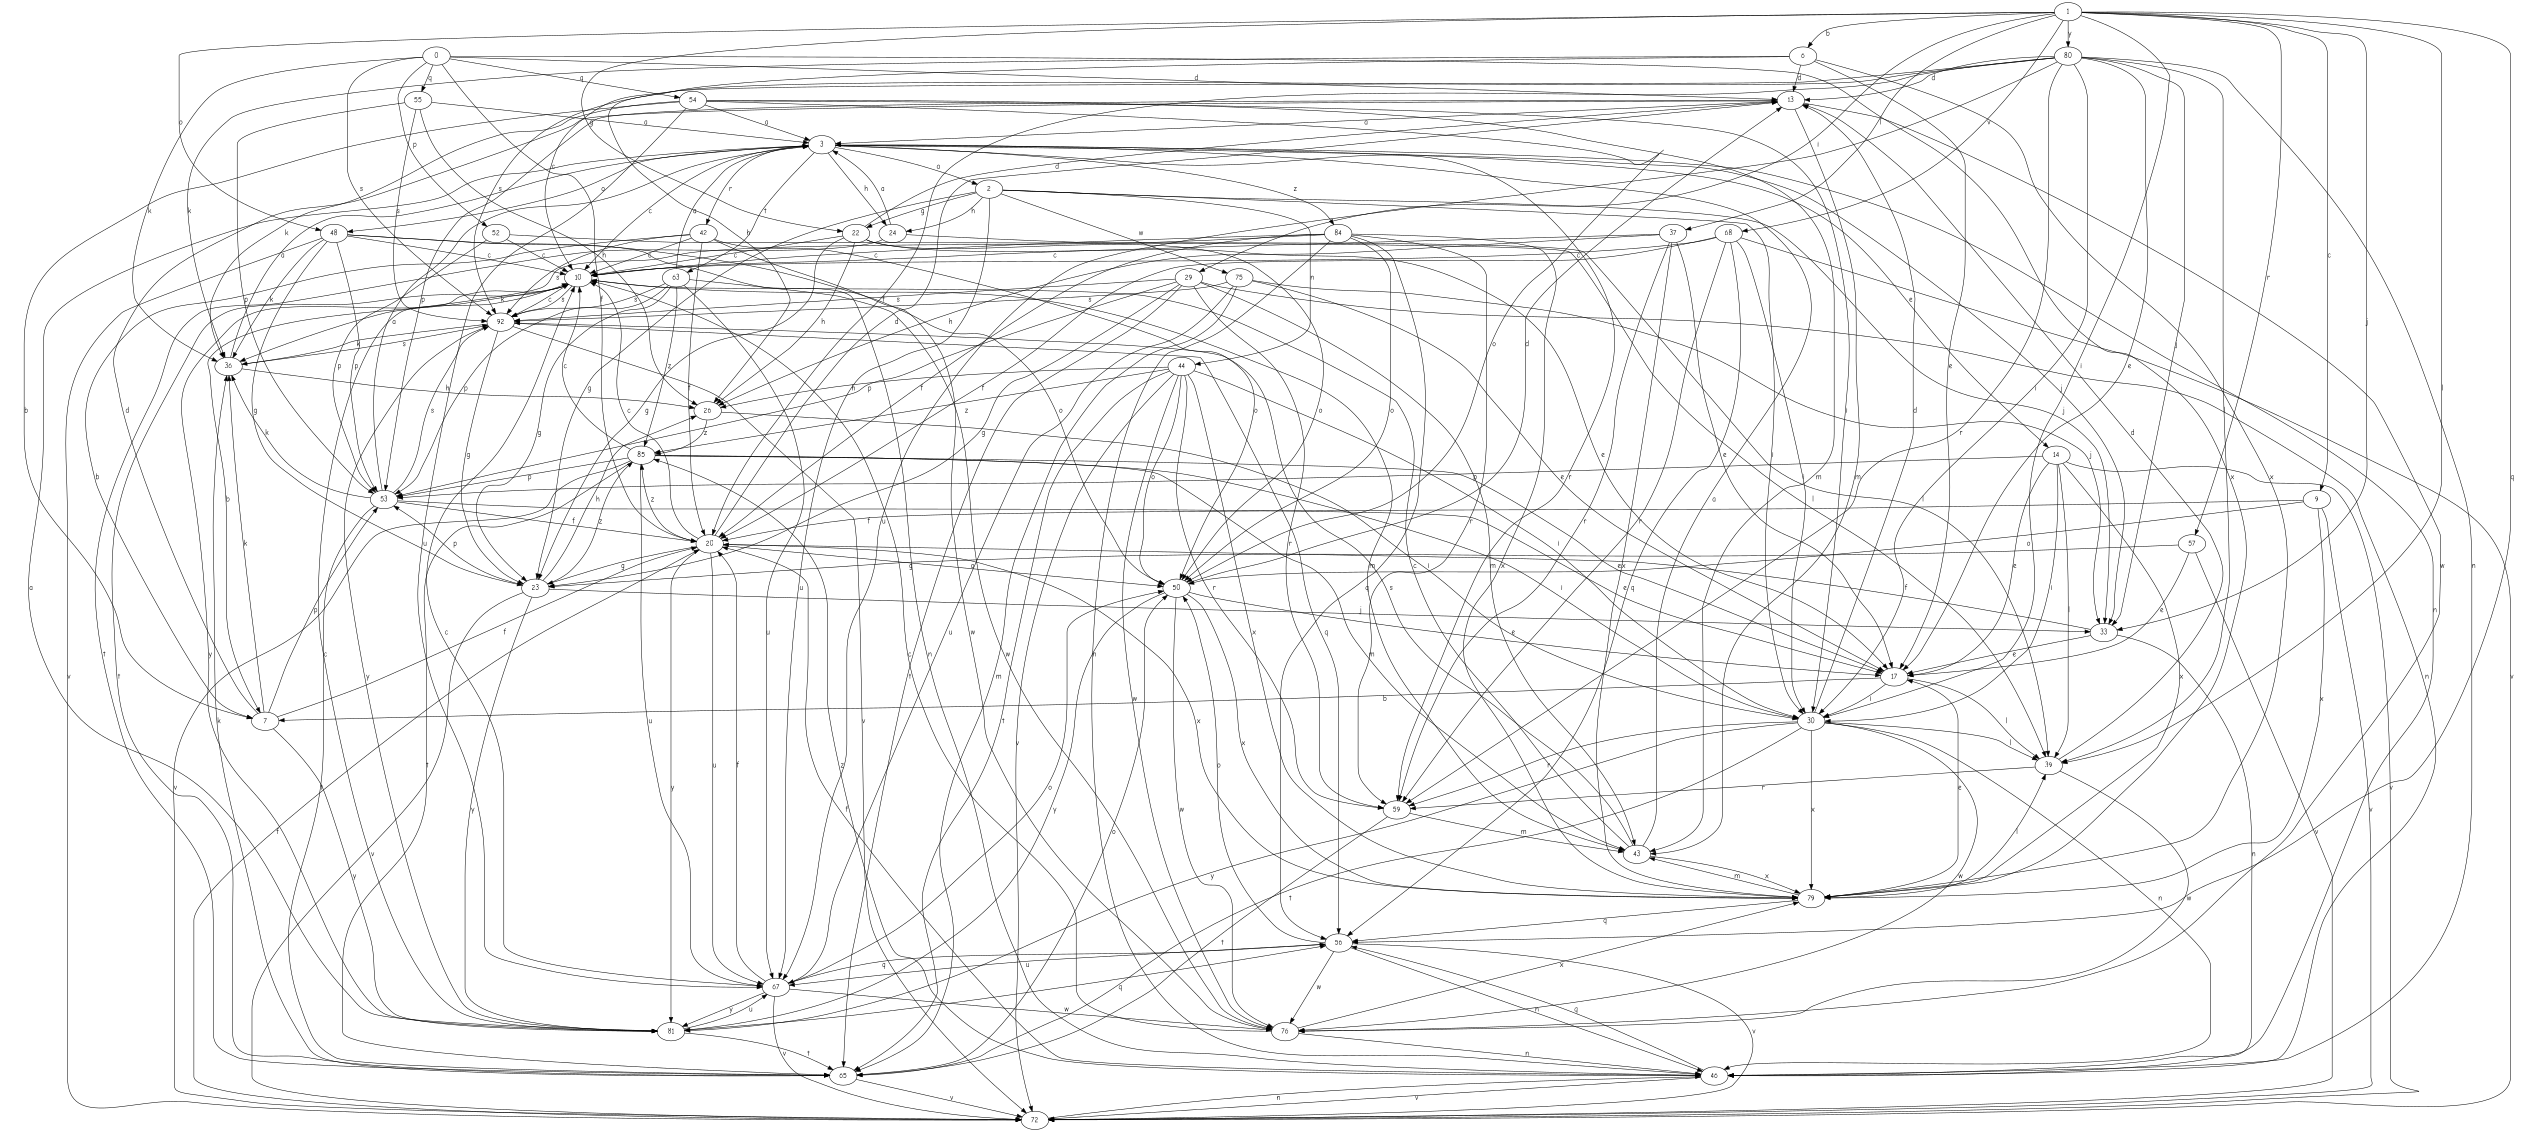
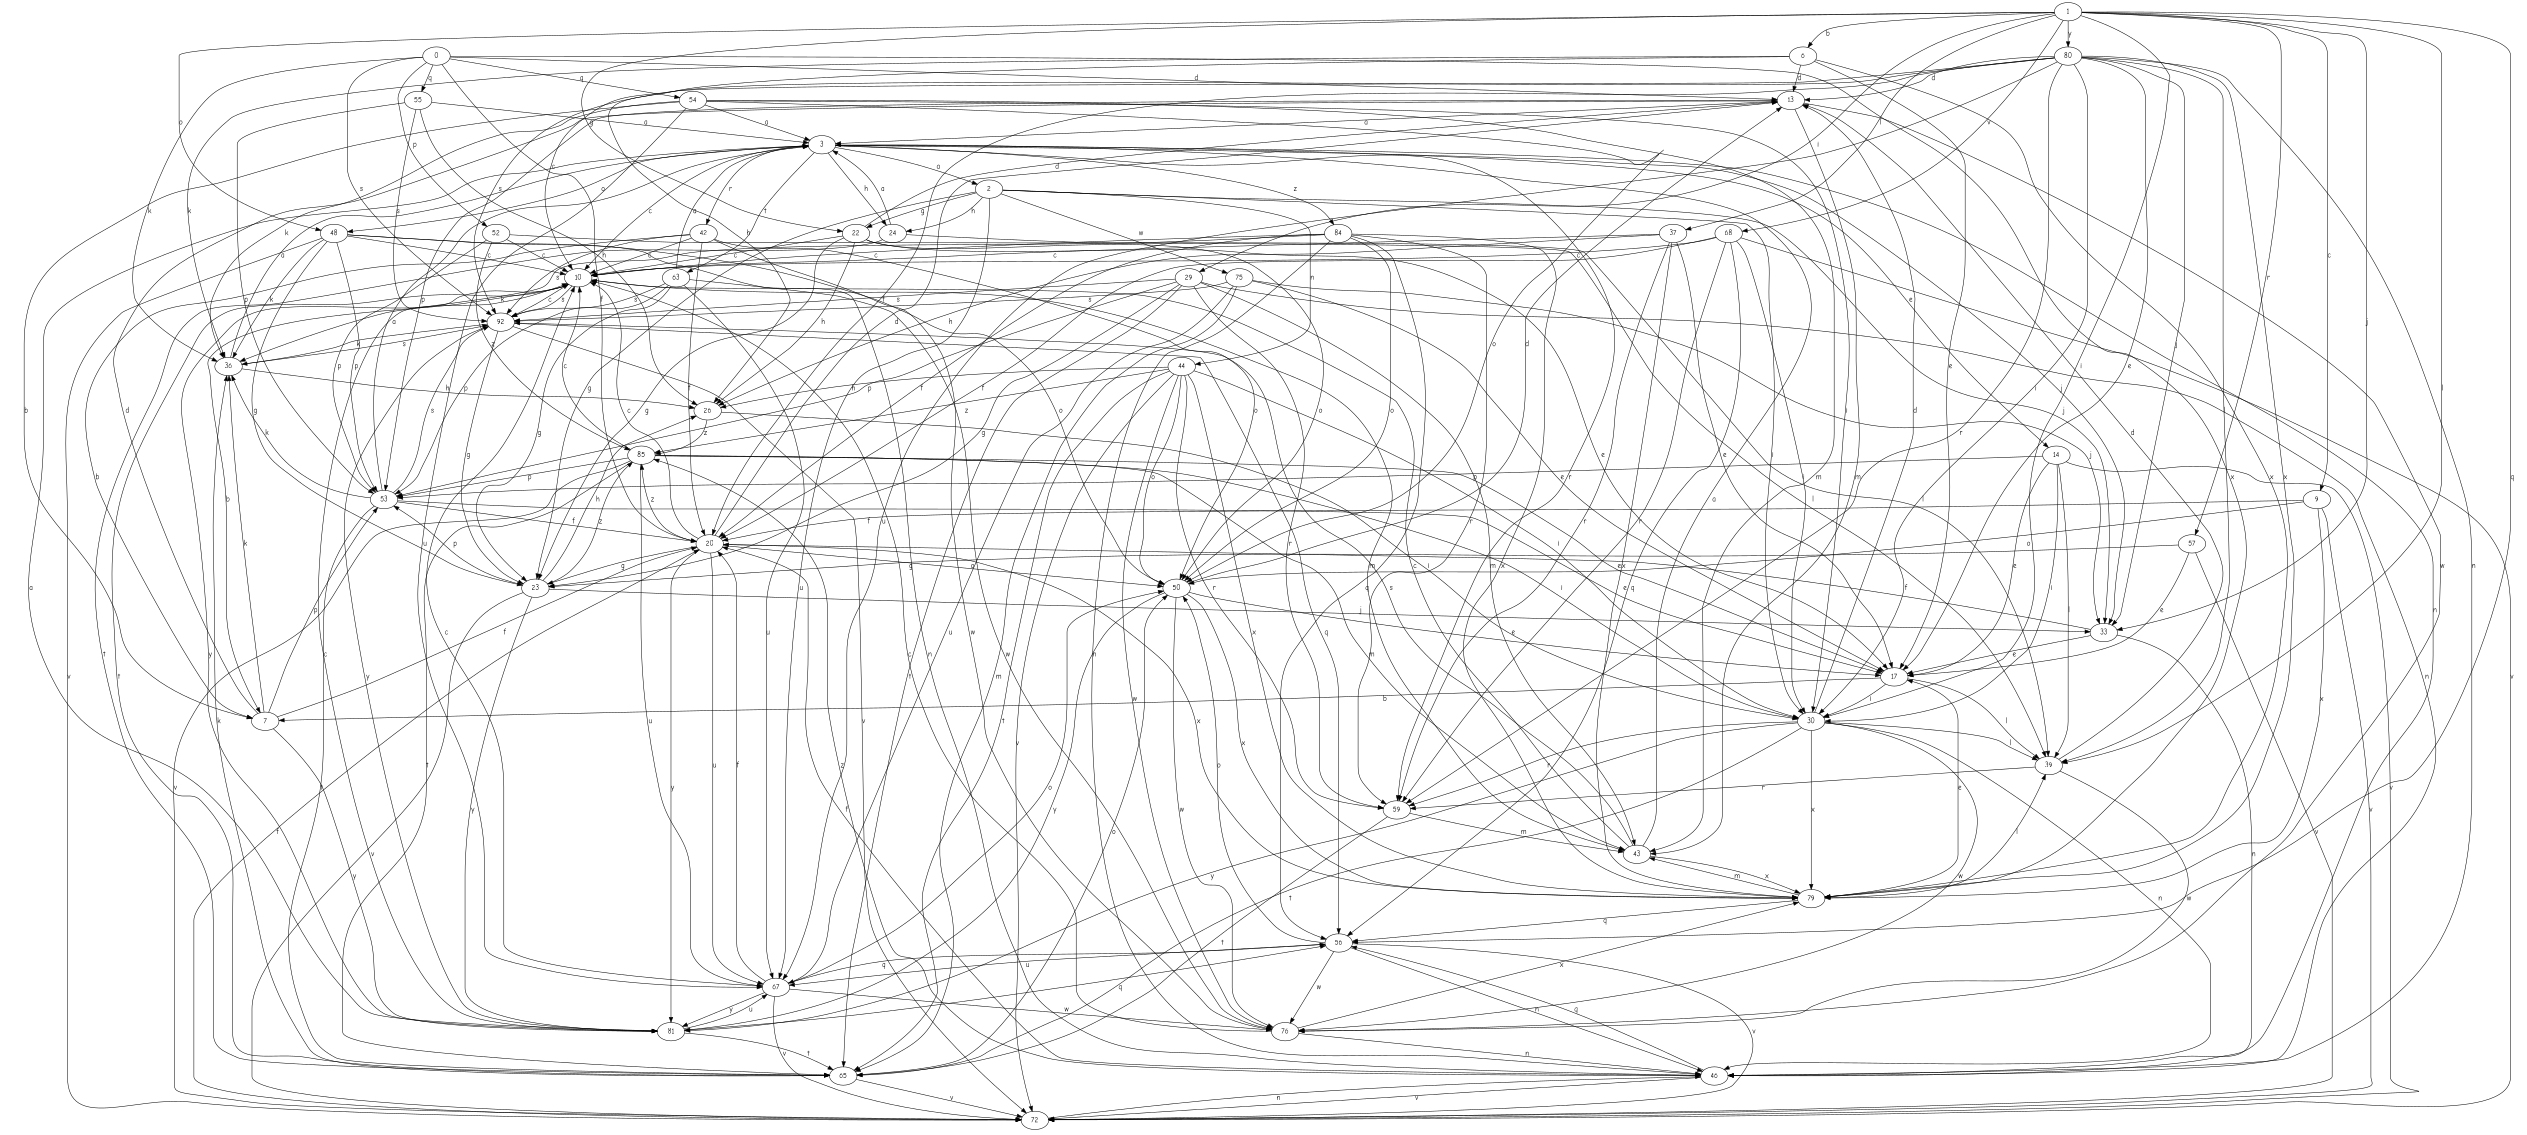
(667, 365) -> (510, 370)
(2138, 763) -> (2293, 589)
